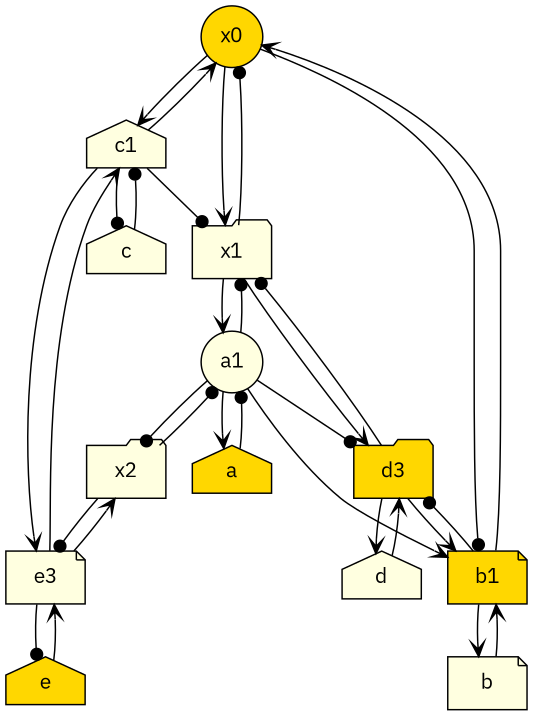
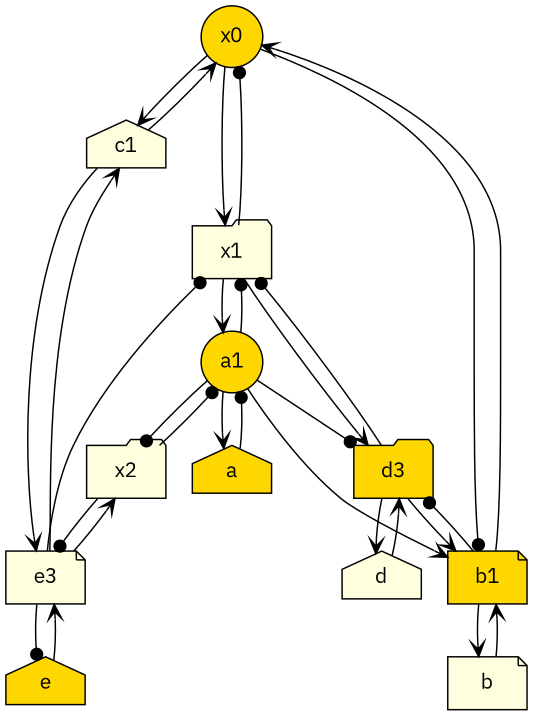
(172, 193) -> (96, 406)
(126, 252) -> none
(232, 362) -> (232, 362)
